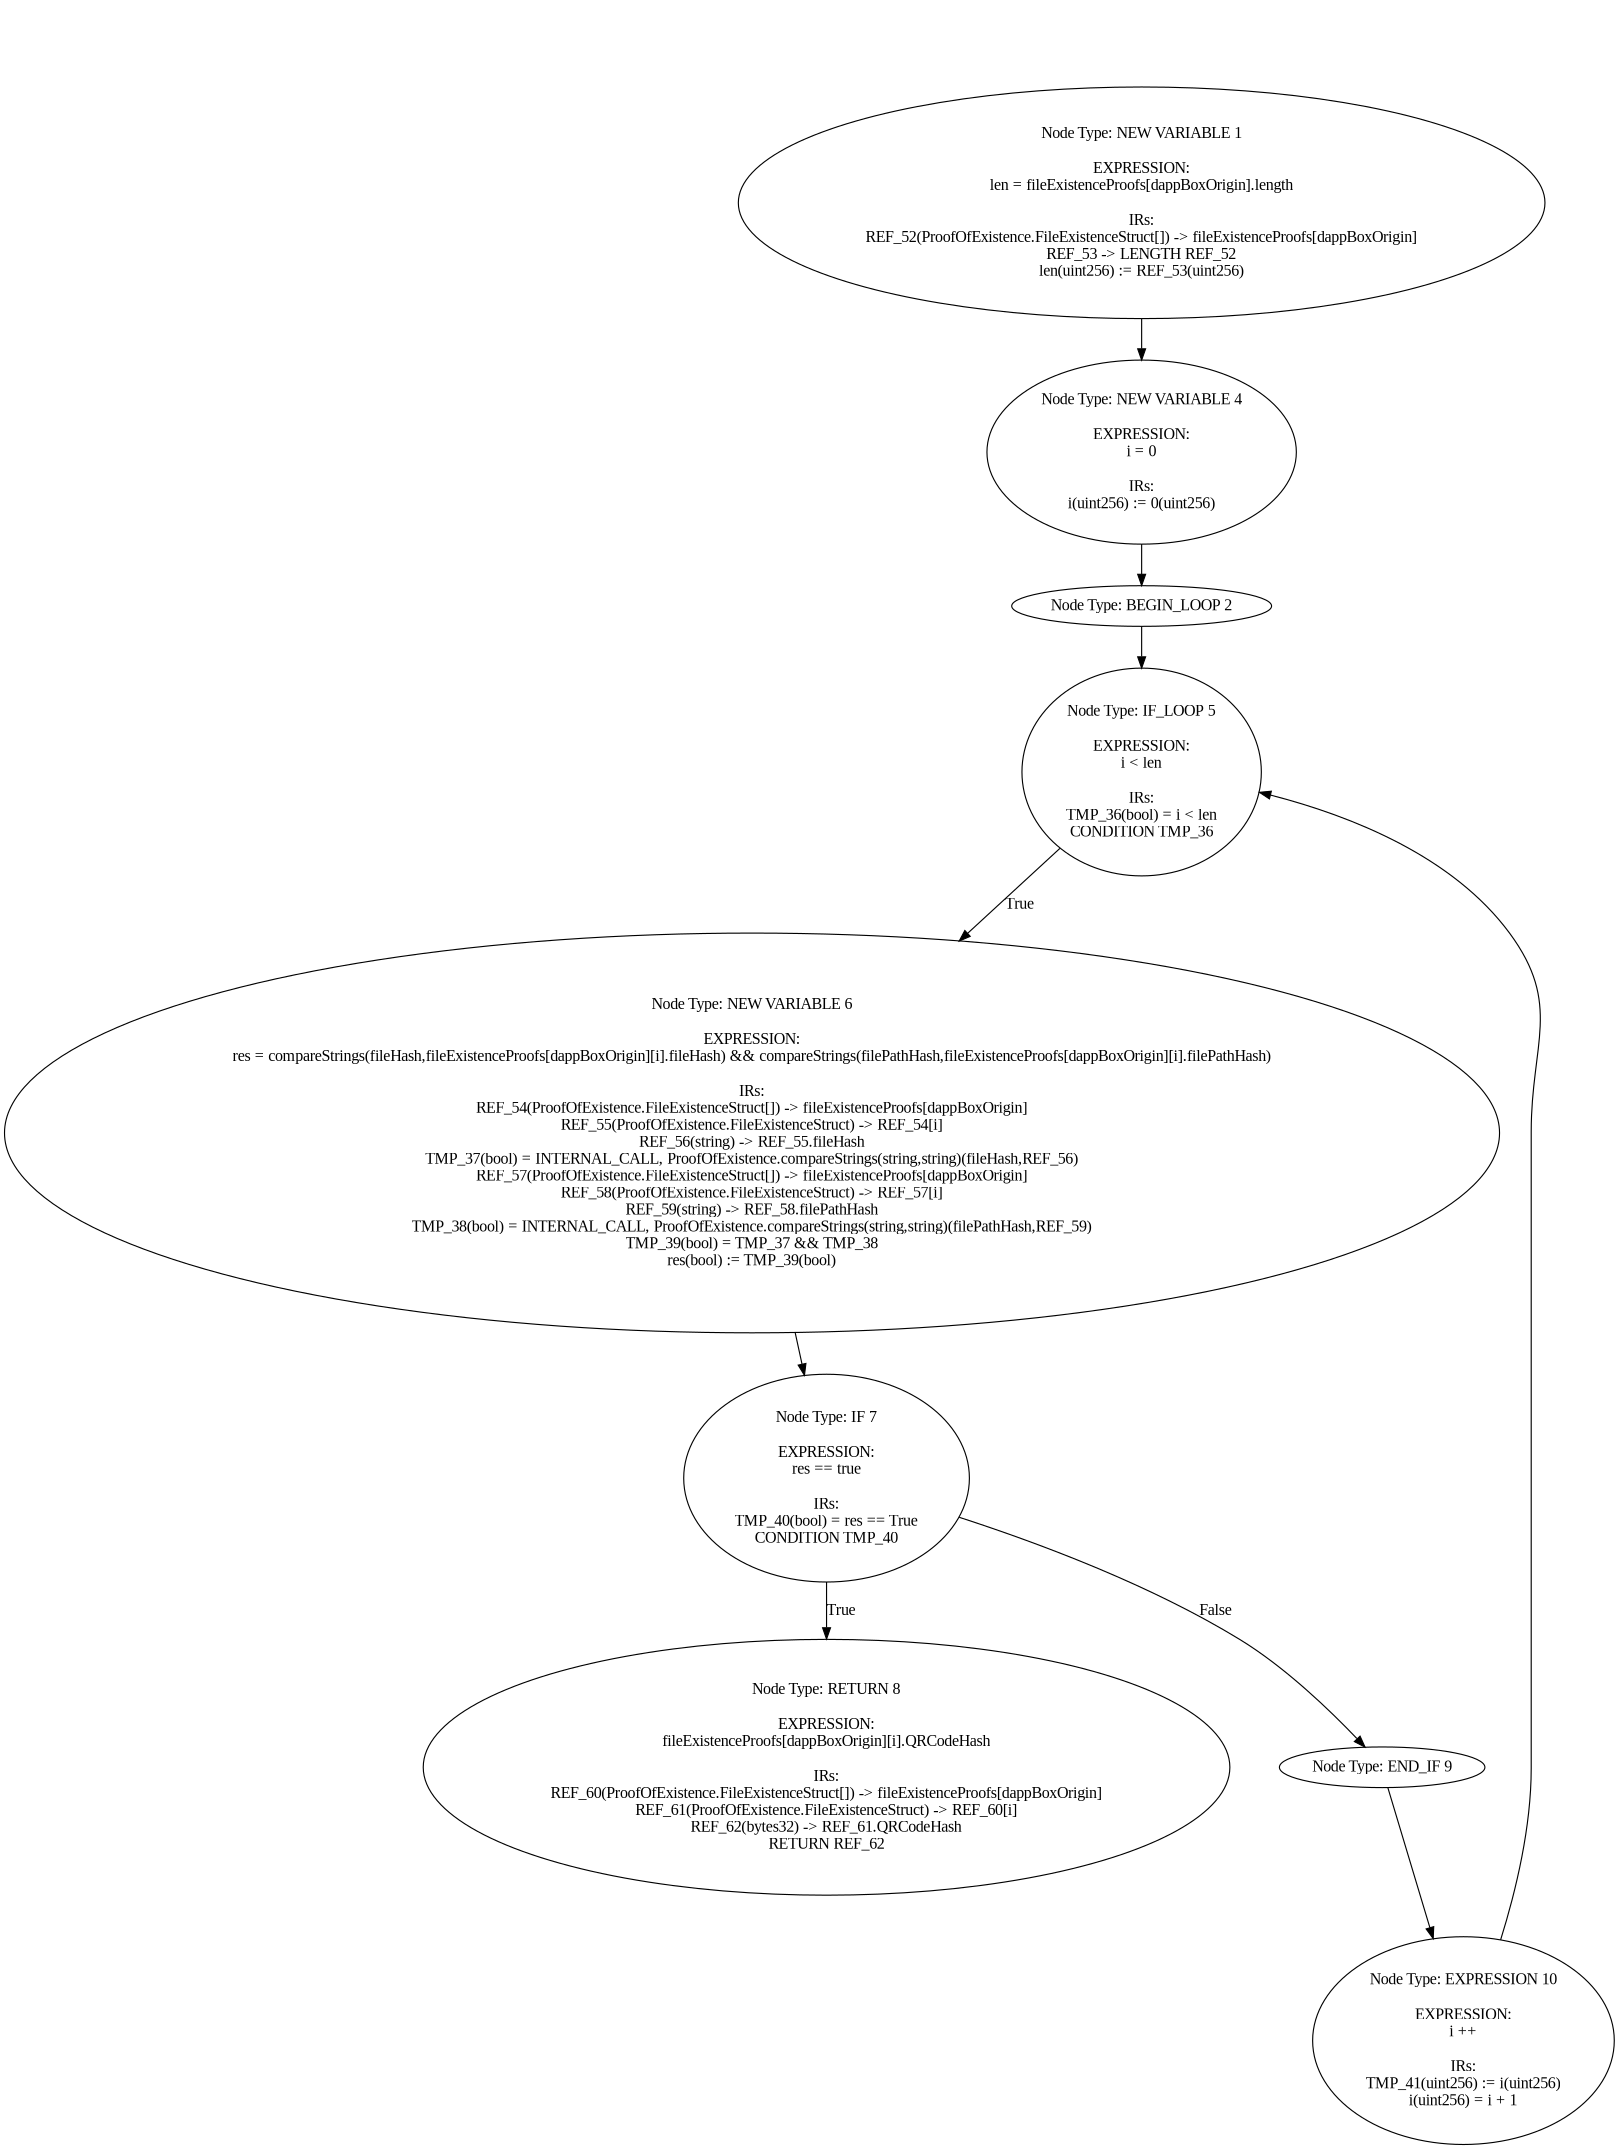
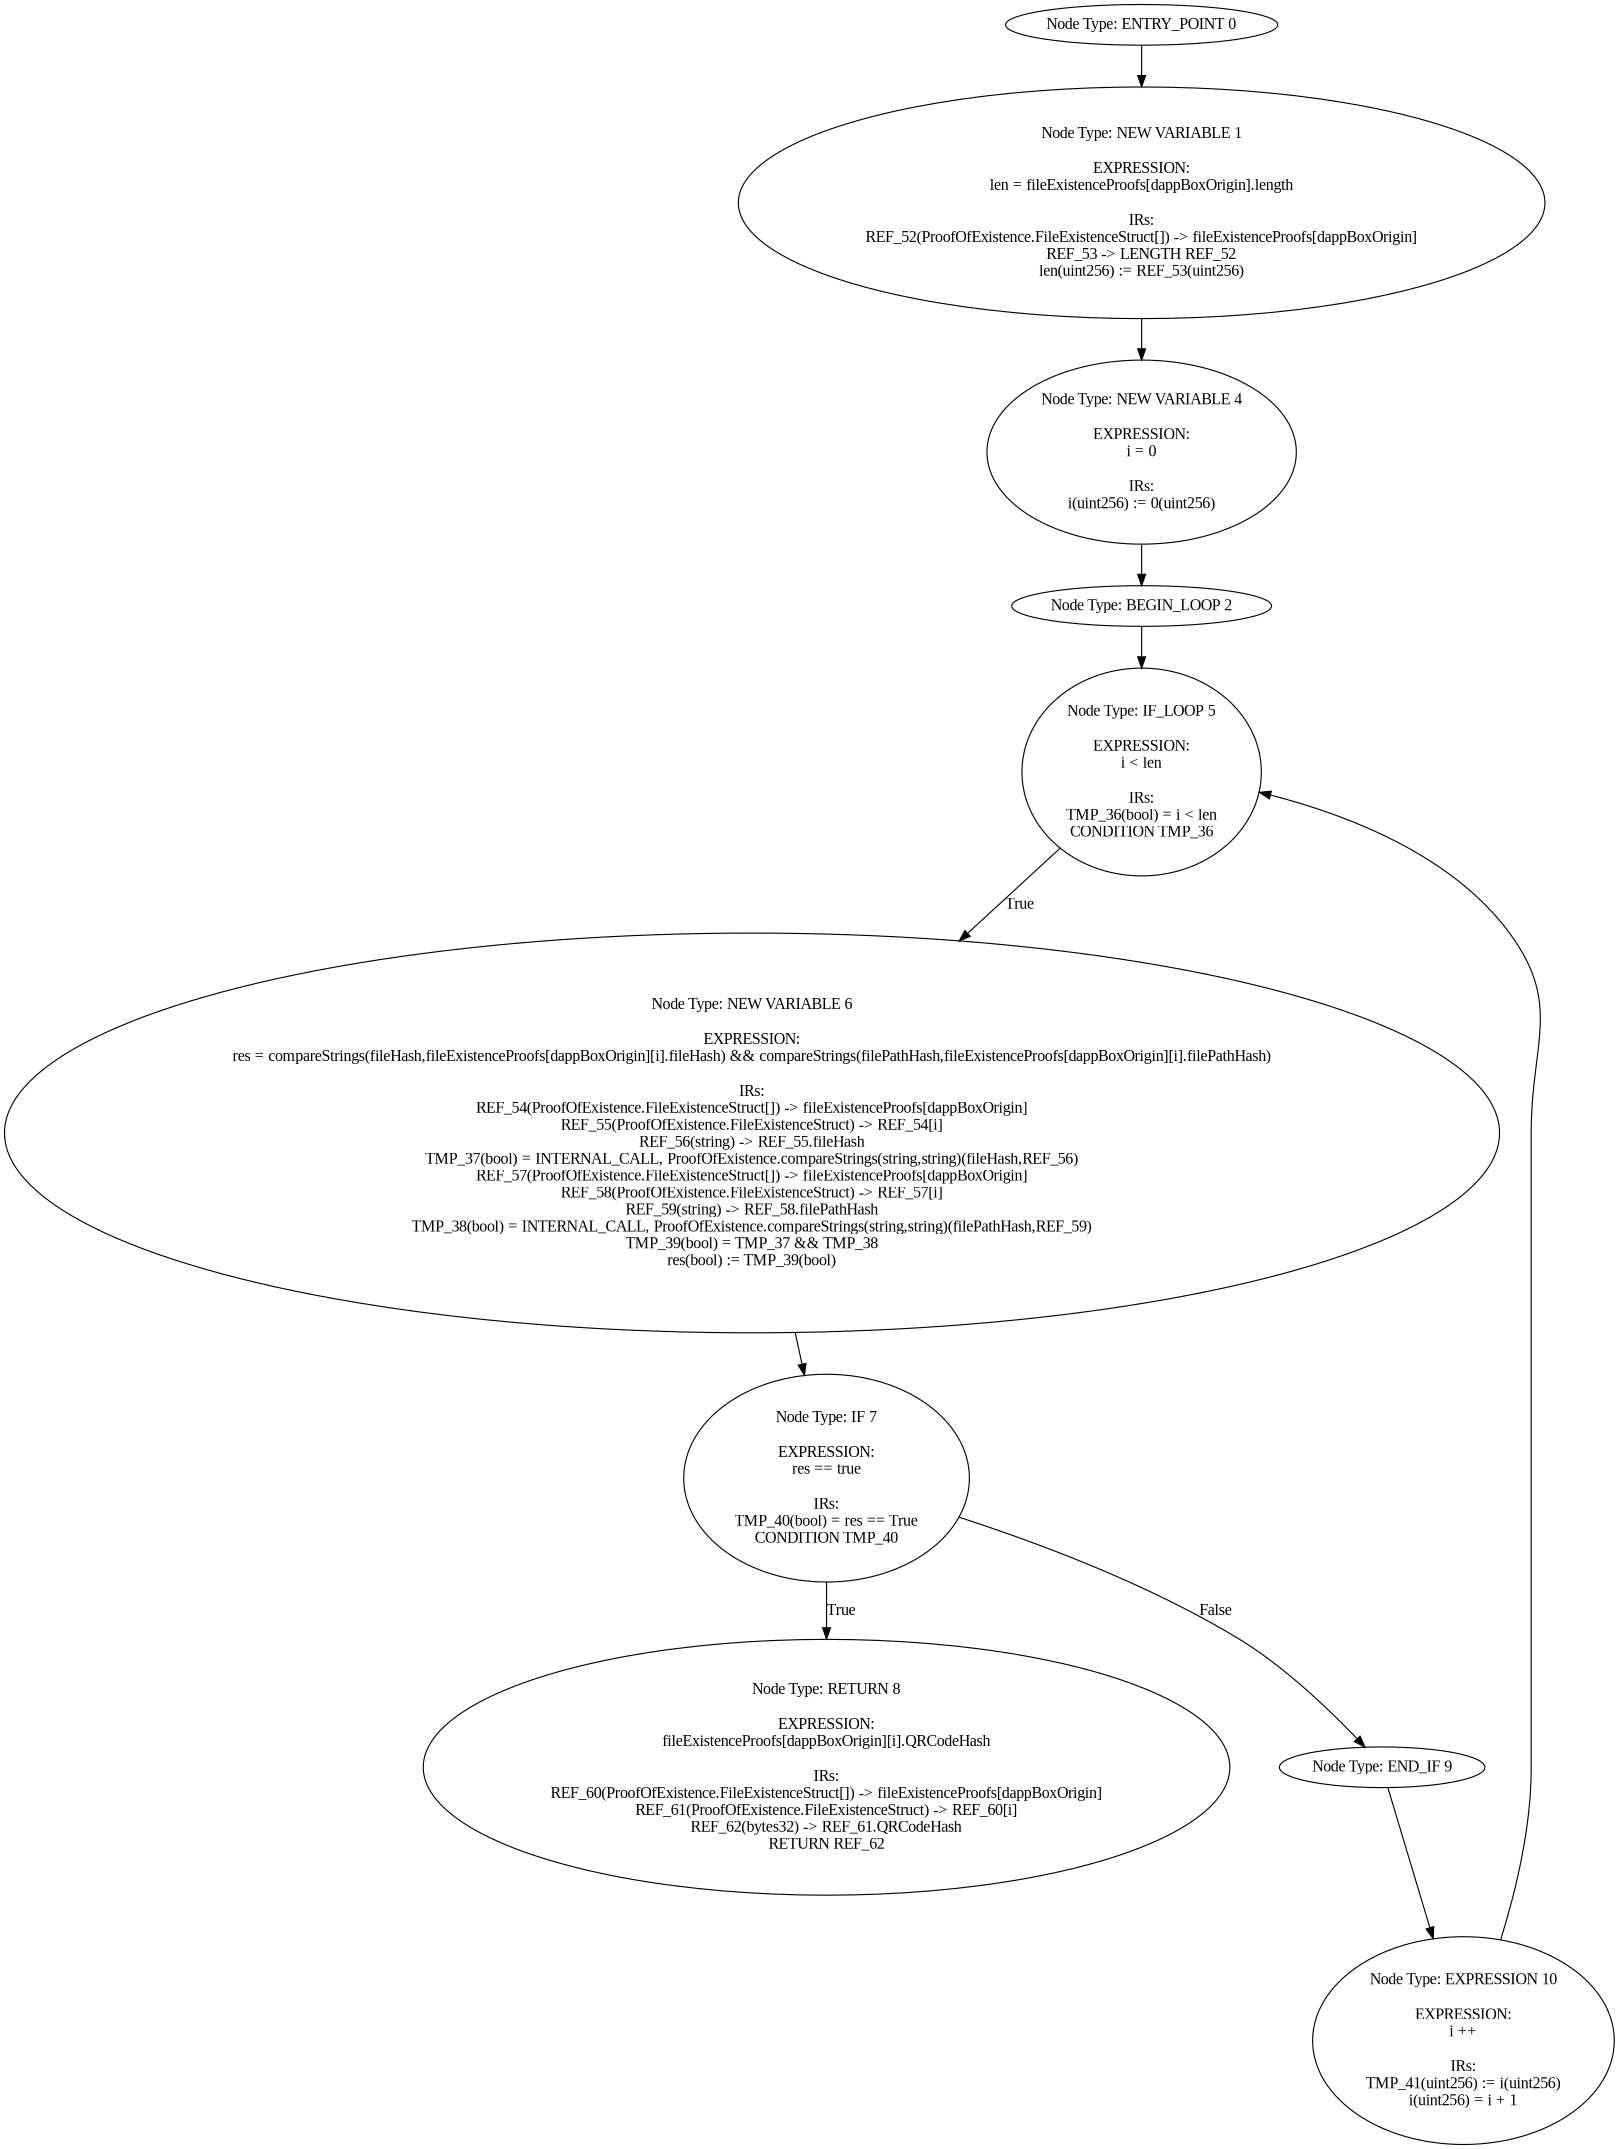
none -> (1142, 25)
